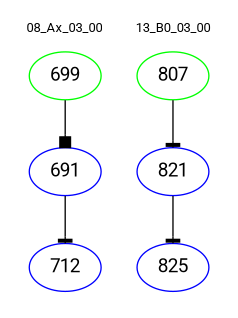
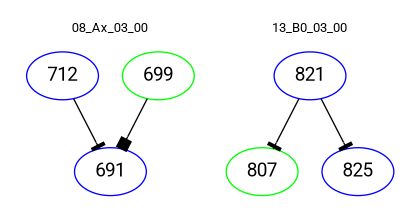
(173, 121) -> (288, 121)
(65, 216) -> (85, 121)
